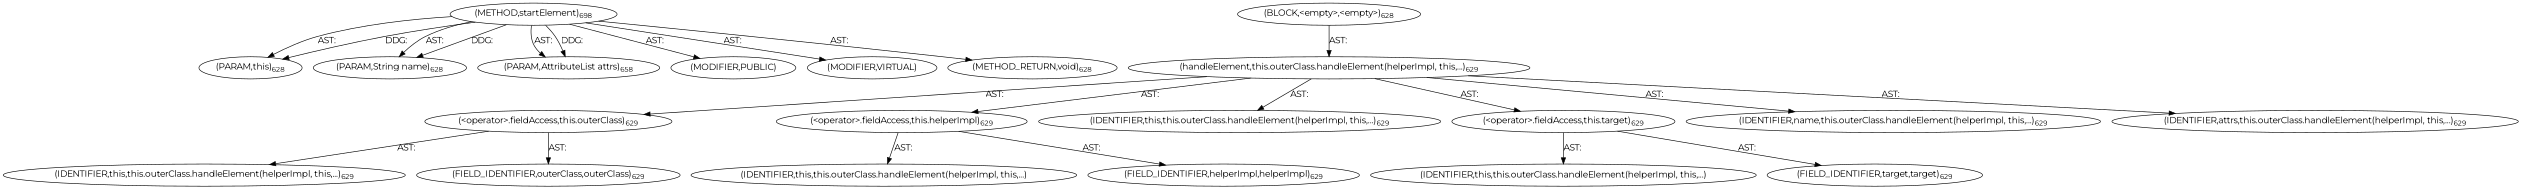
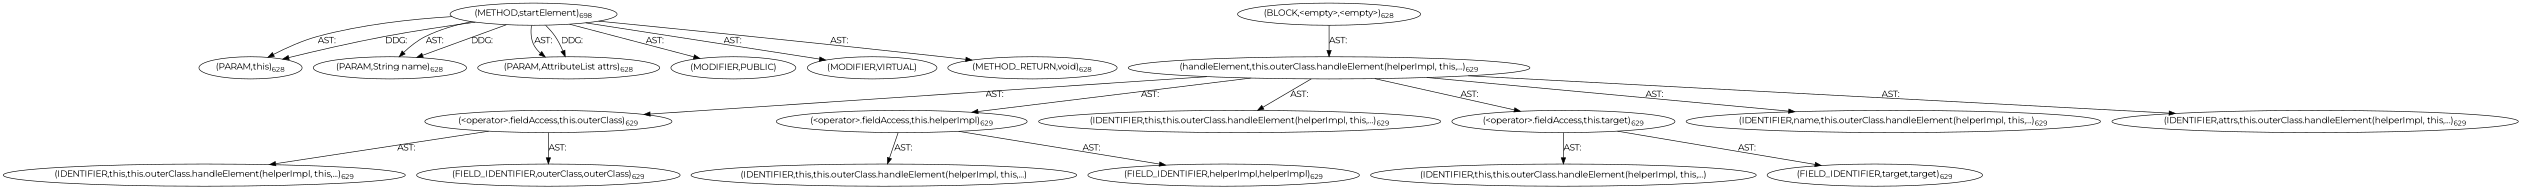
(627, 67) -> (627, 67)
